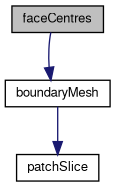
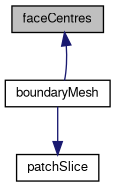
(49, 50) -> (66, 63)
